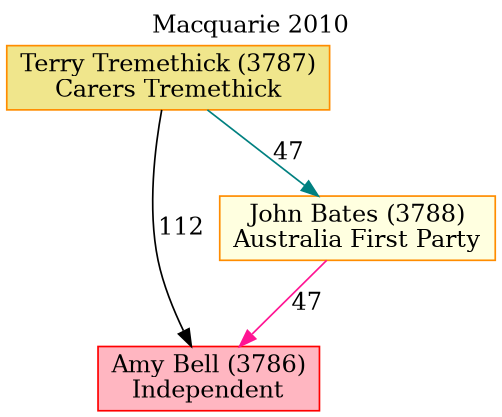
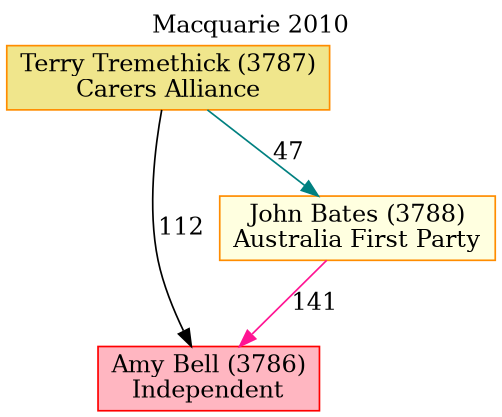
(168, 78) -> (168, 78)
(308, 303) -> (315, 303)
